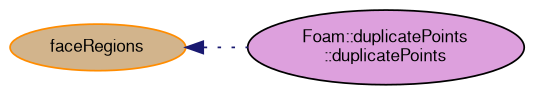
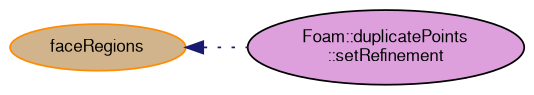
(386, 47) -> (386, 47)
